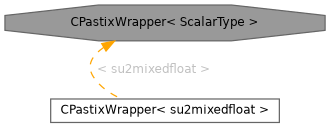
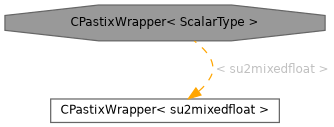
(94, 77) -> (213, 65)
